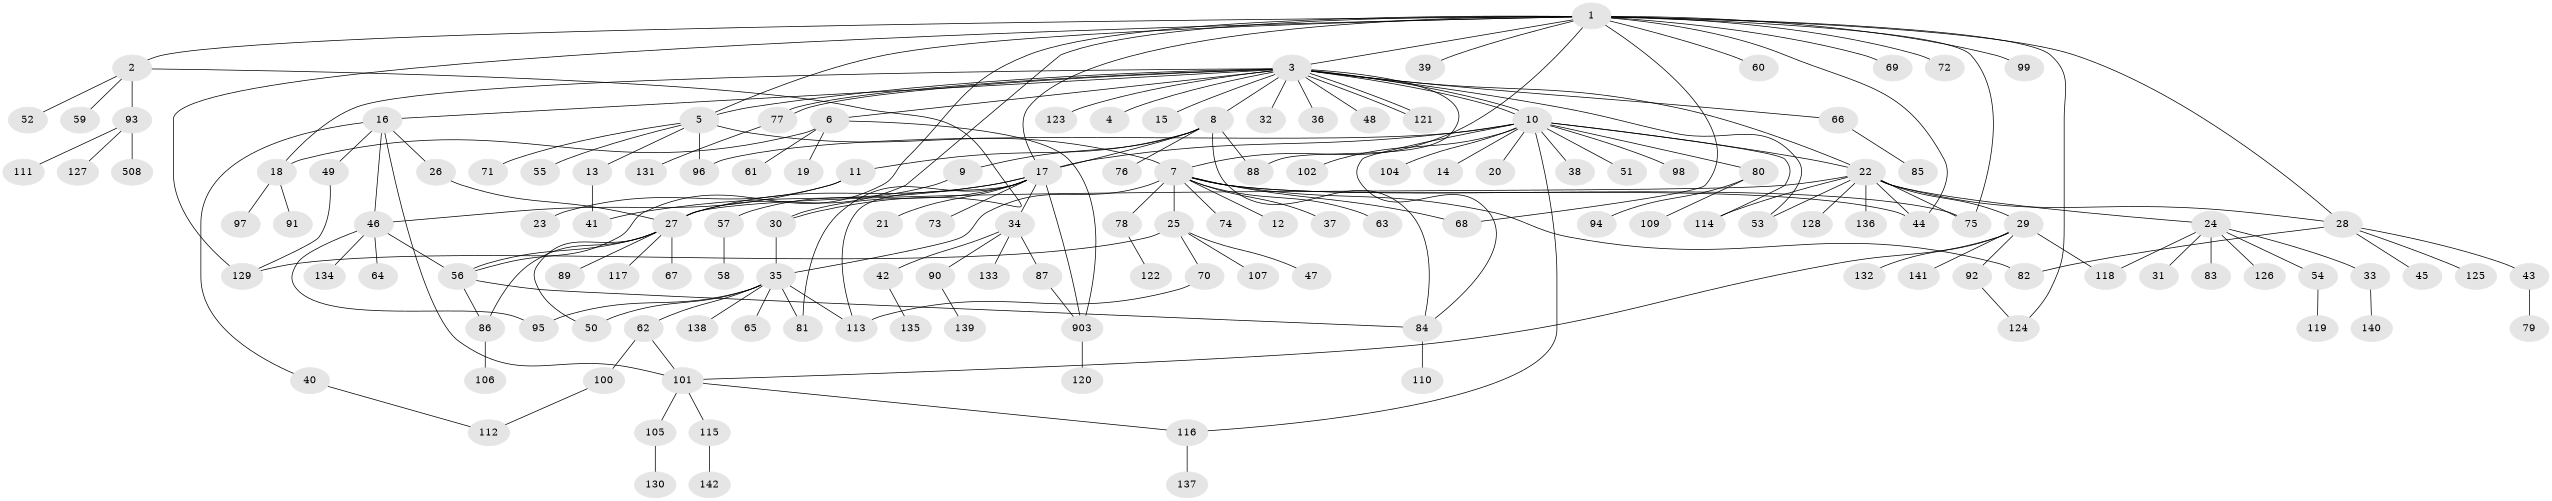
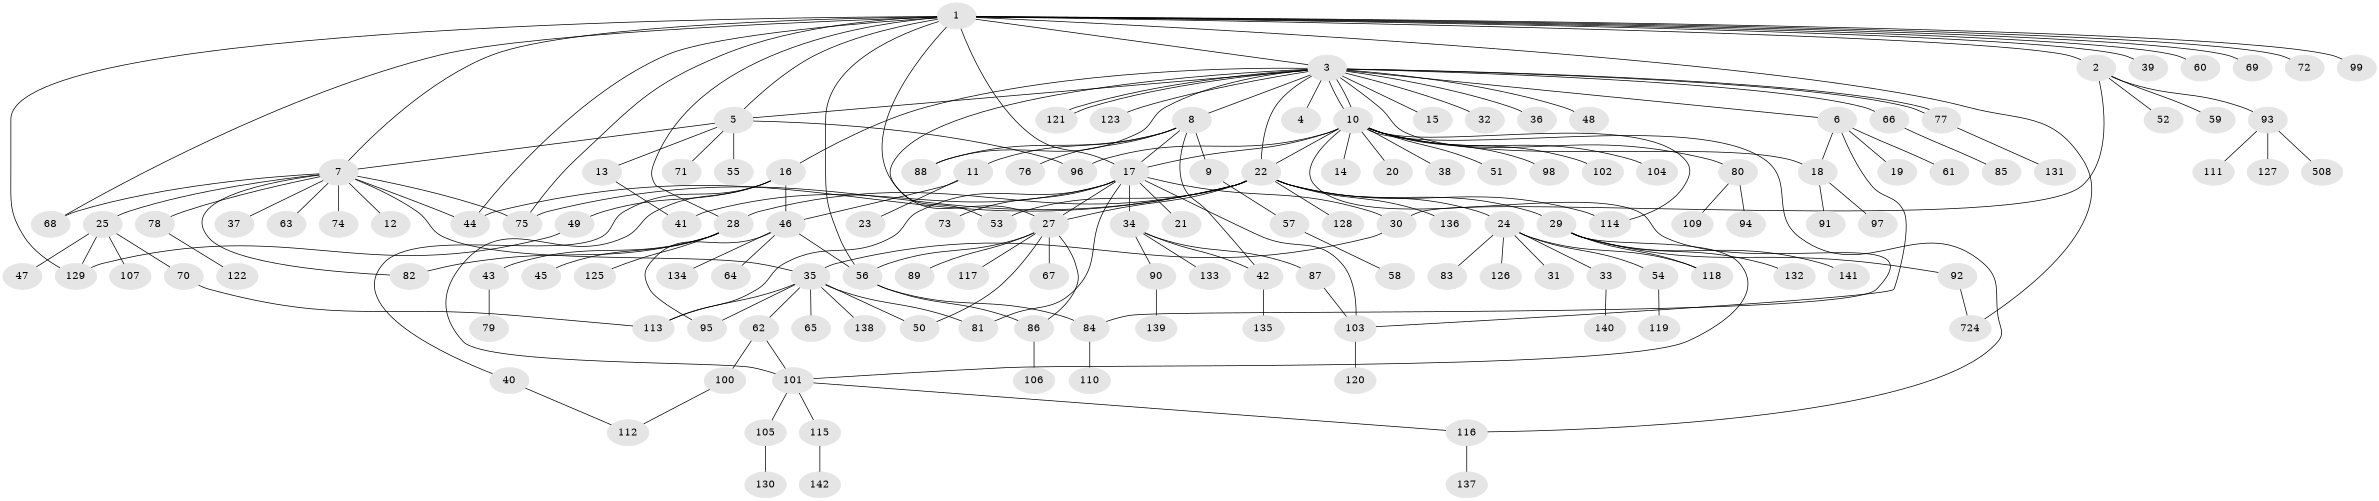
(436, 172) -> none
(1415, 220) -> (1218, 222)
(1082, 329) -> (1355, 329)
(2019, 329) -> (1970, 329)
